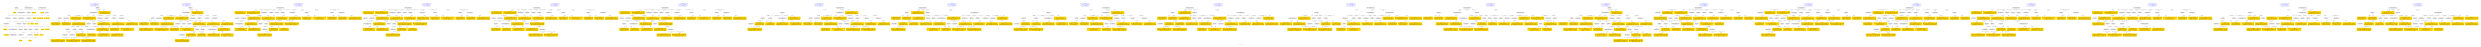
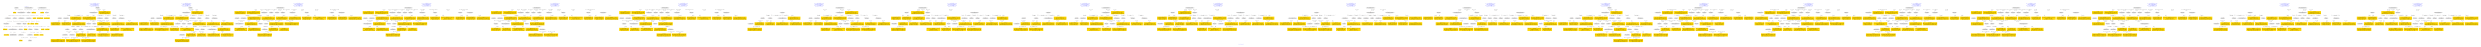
(26, 29) -> (26, 29)
(30, 41) -> (30, 41)
